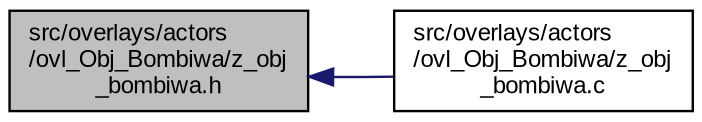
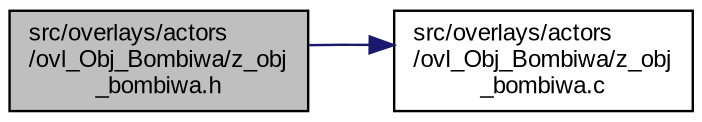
(364, 77) -> (339, 45)
